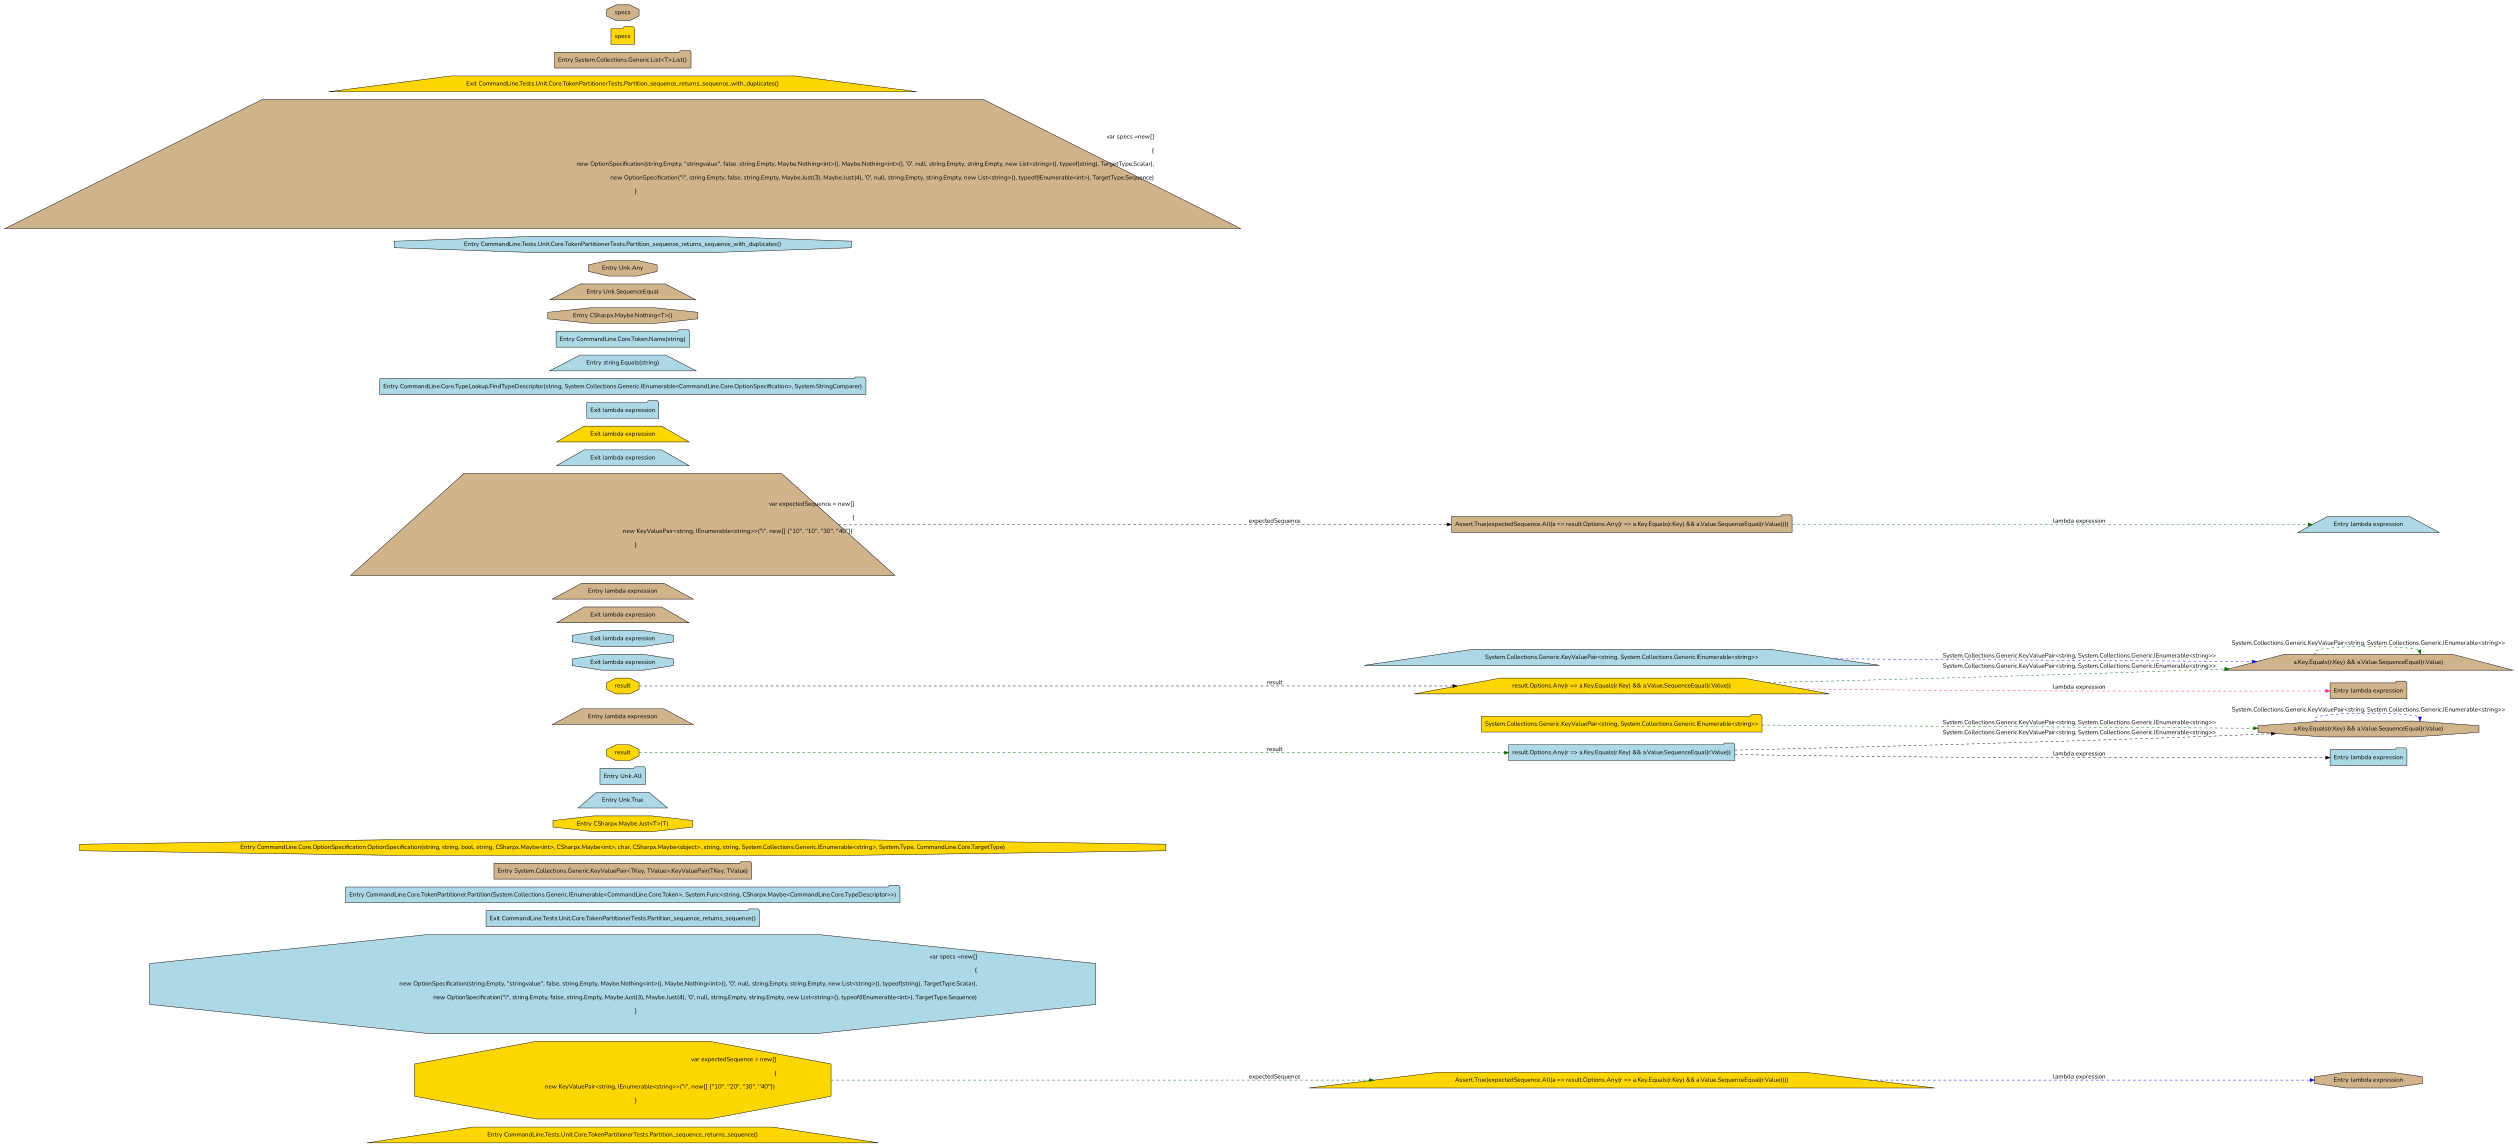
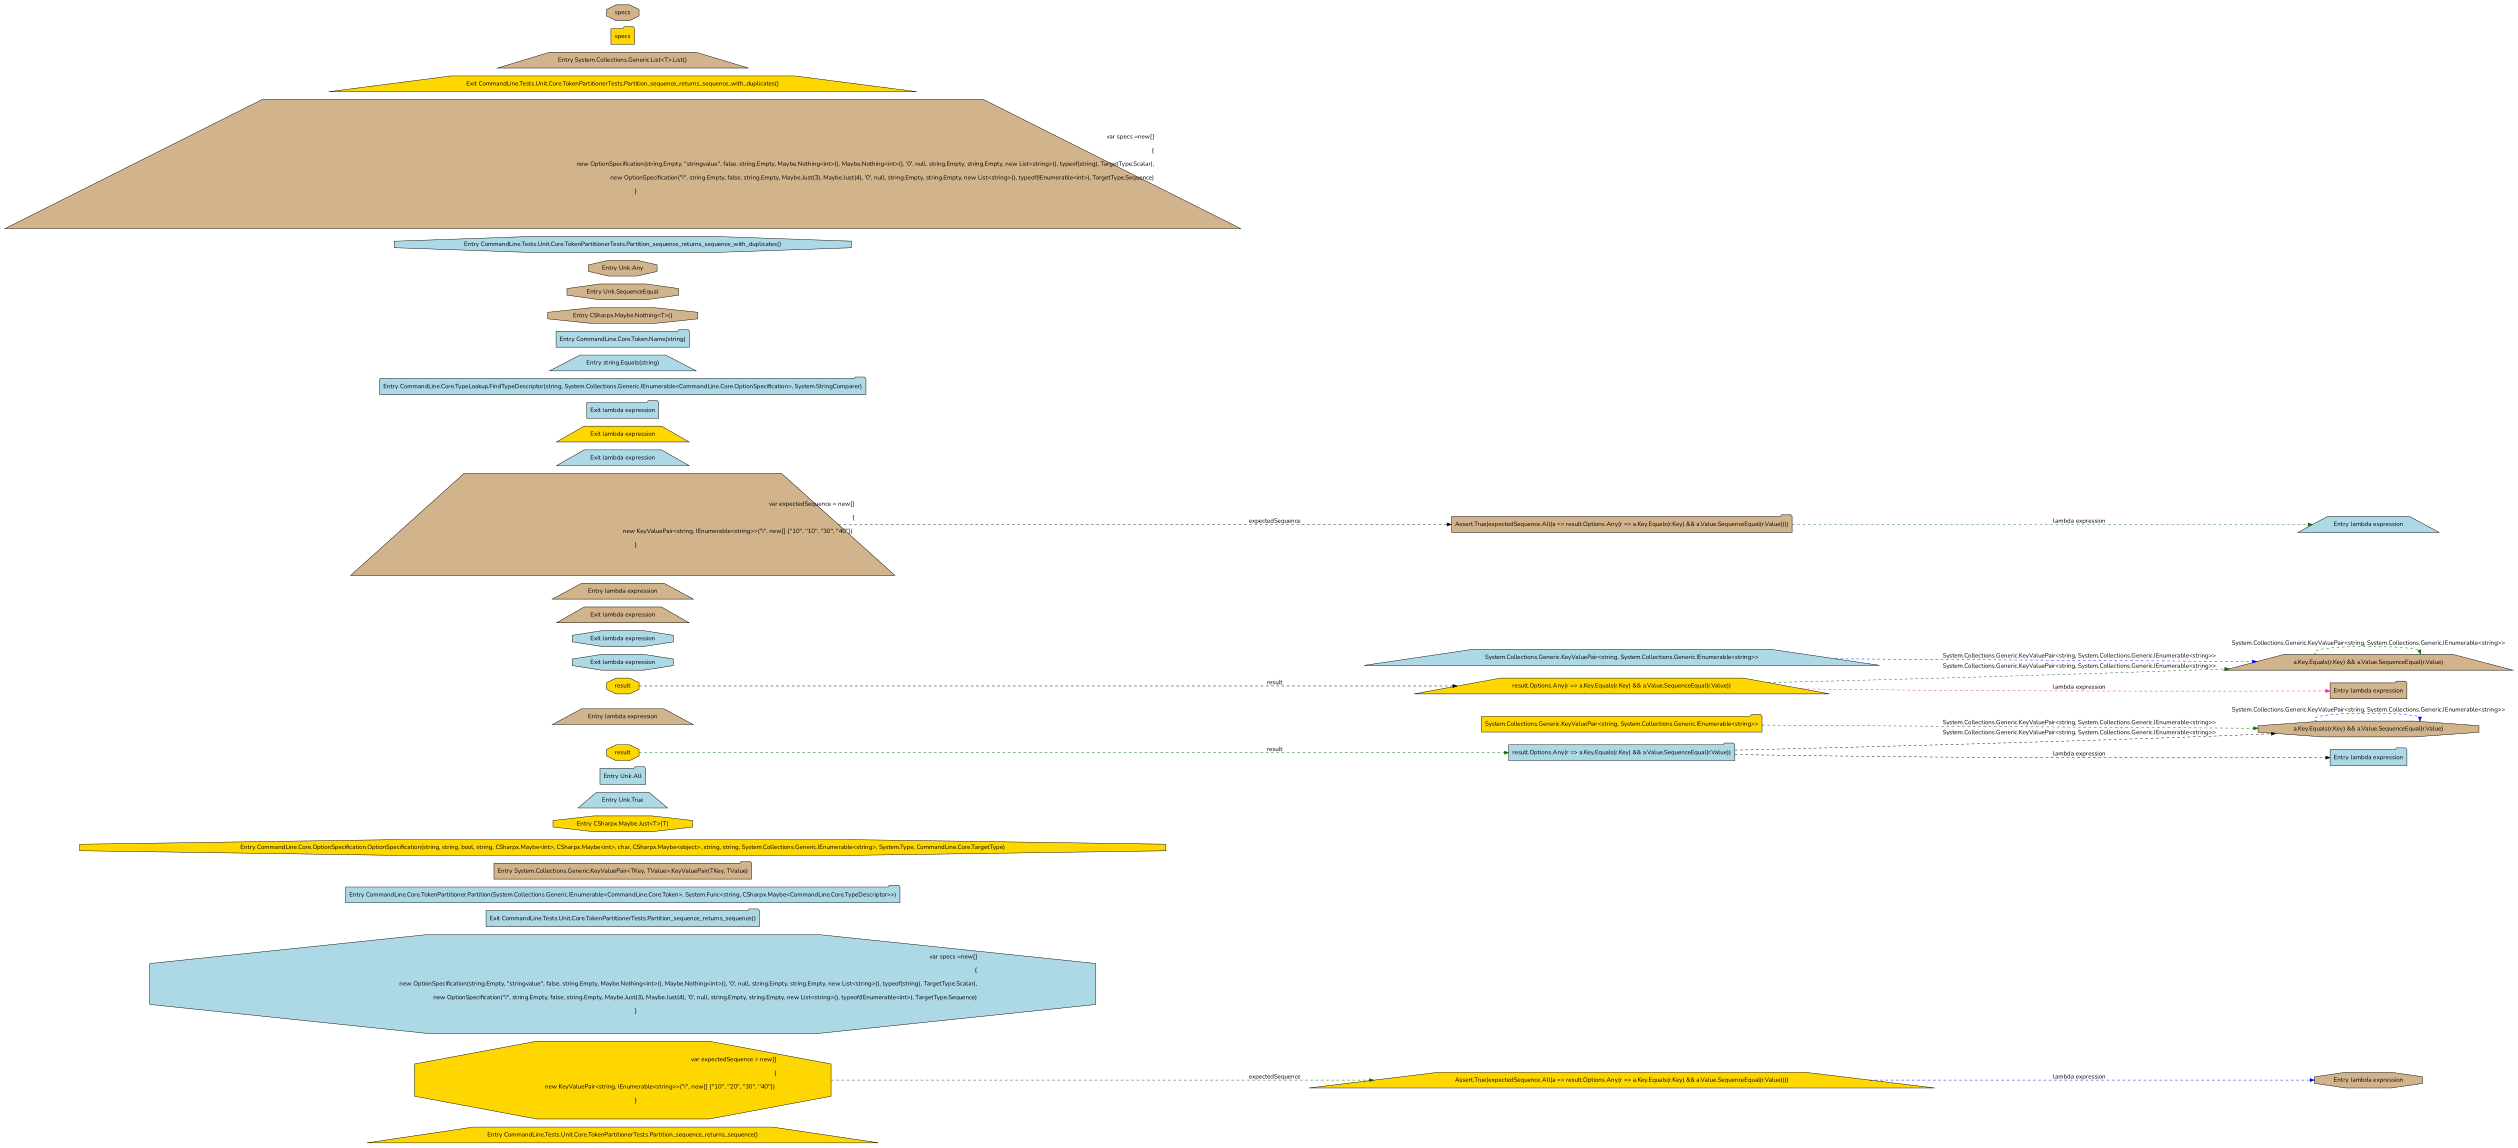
(623, 60) -> (623, 60)
(623, 292) -> (623, 292)
